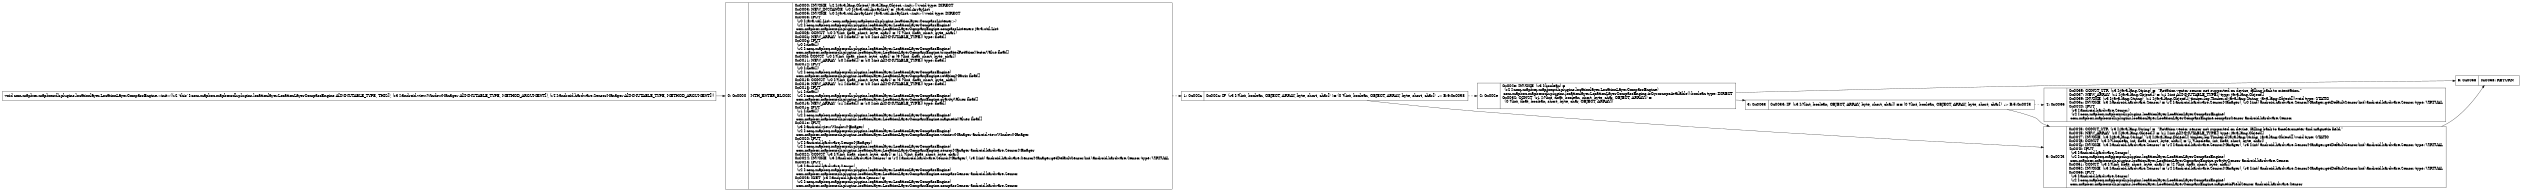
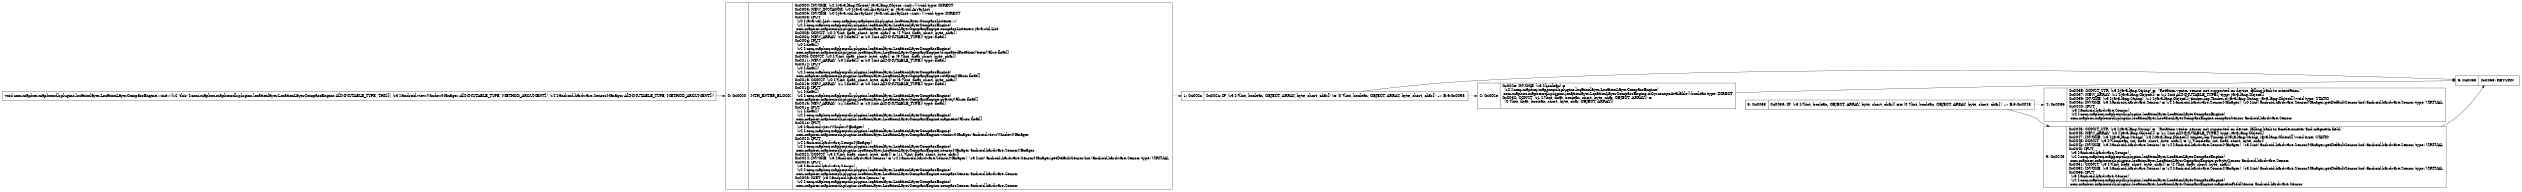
(1739, 100) -> none
(1704, 128) -> (1907, 70)
(2082, 149) -> (2082, 149)
